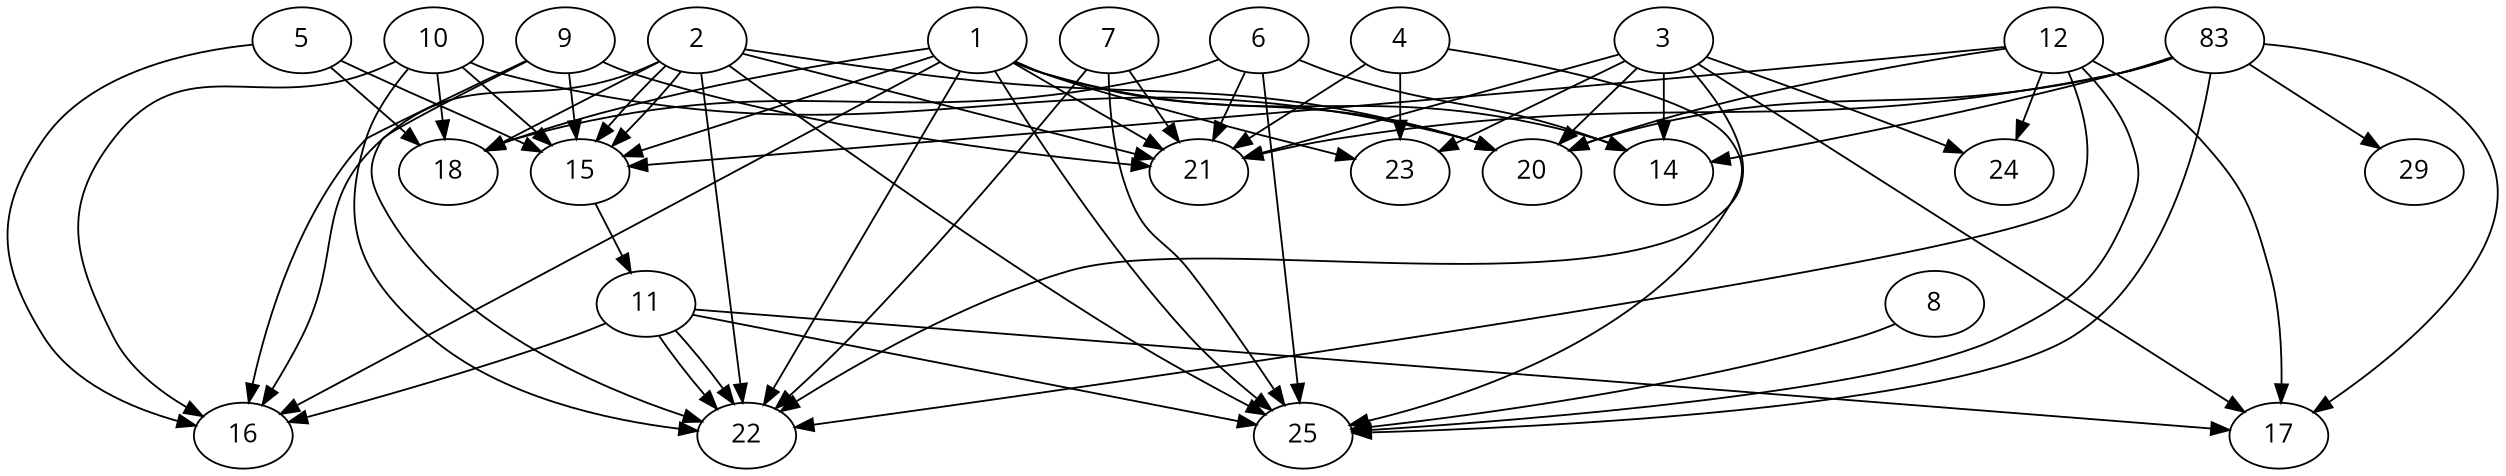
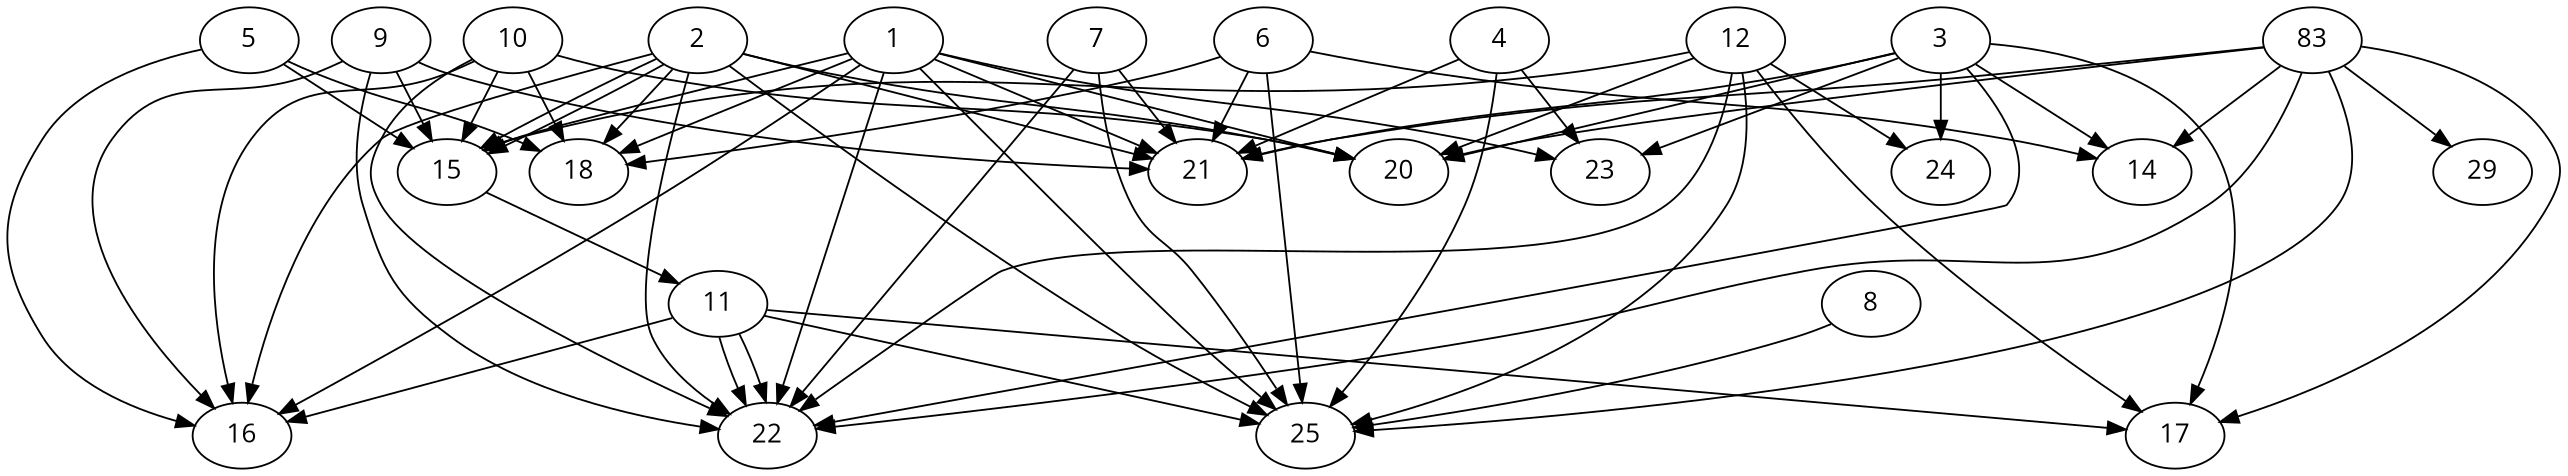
(1311, 106) -> none
none -> (1646, 306)
